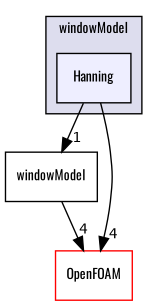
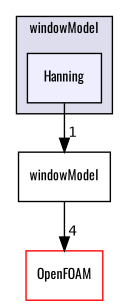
(112, 170) -> none
